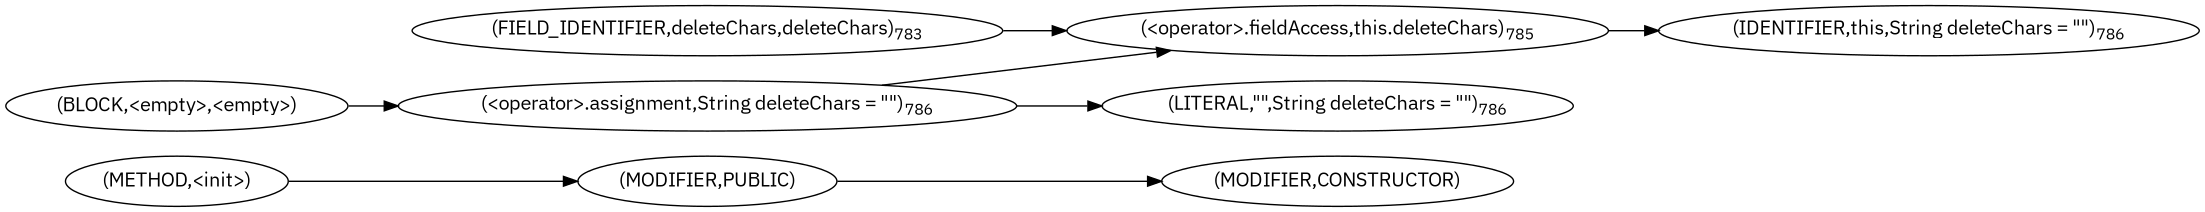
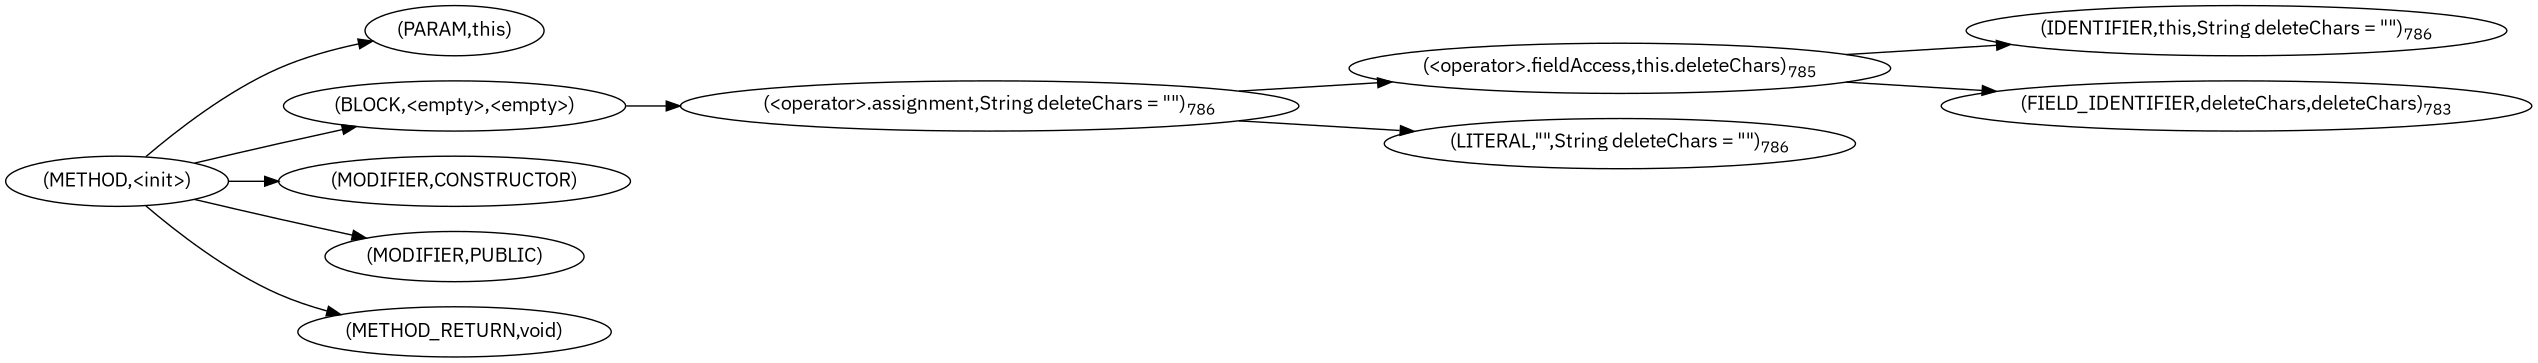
none -> (455, 31)
(1028, 31) -> (1914, 86)
none -> (268, 146)
(992, 181) -> (247, 181)
none -> (455, 332)
